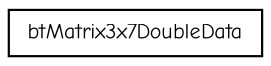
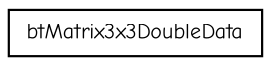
(135, 33) -> (135, 33)
